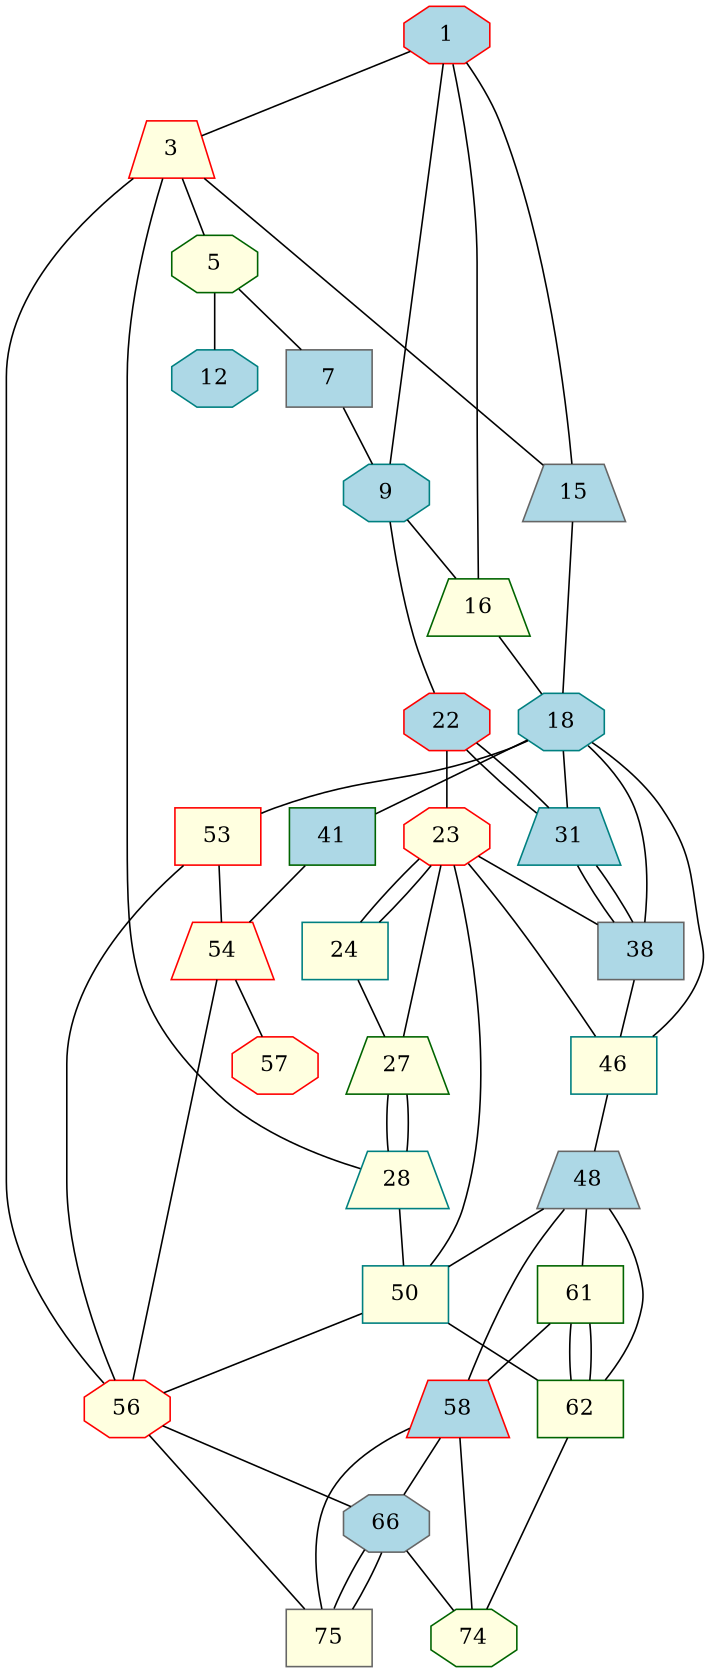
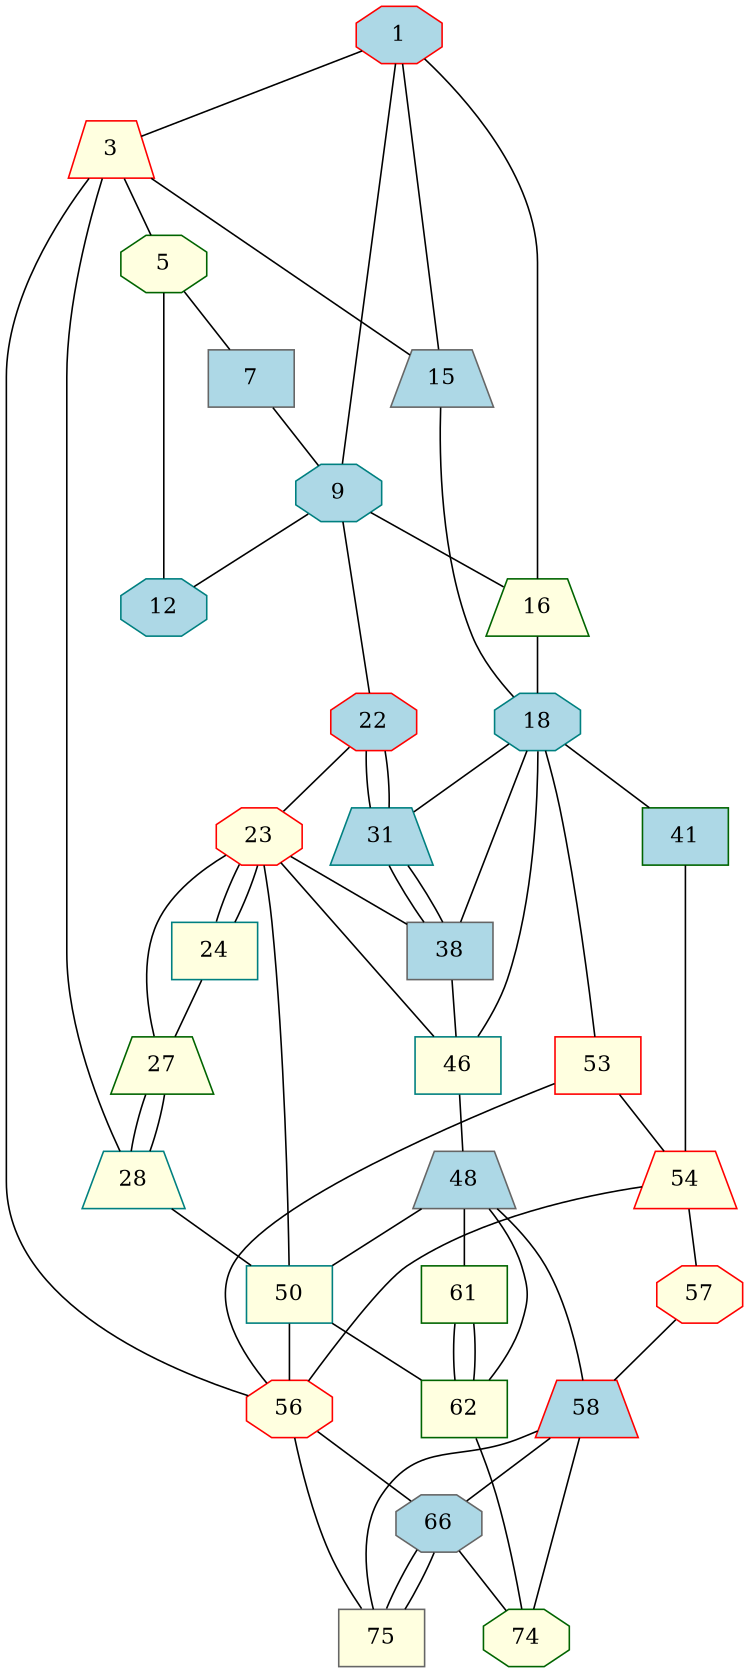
none -> (251, 550)
(519, 1352) -> (645, 1350)
